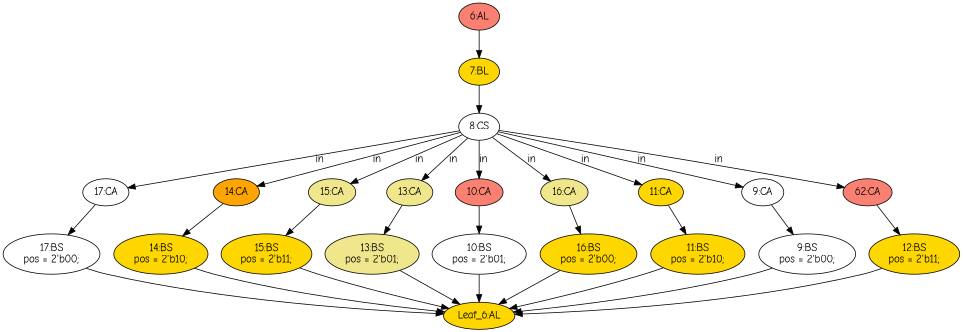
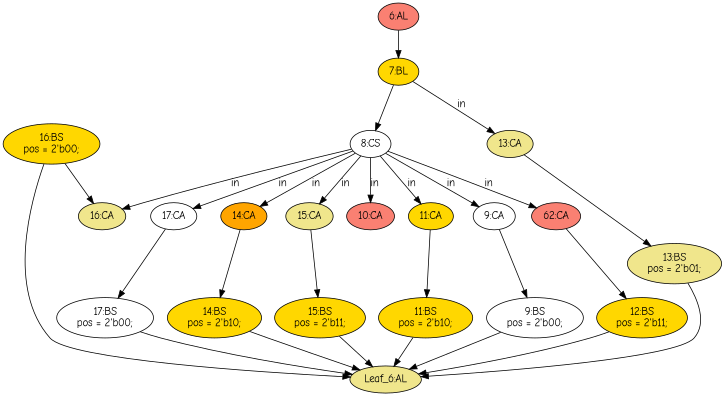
(448, 157) -> (451, 105)
(574, 216) -> (77, 180)
(479, 254) -> none
(479, 316) -> (386, 380)
